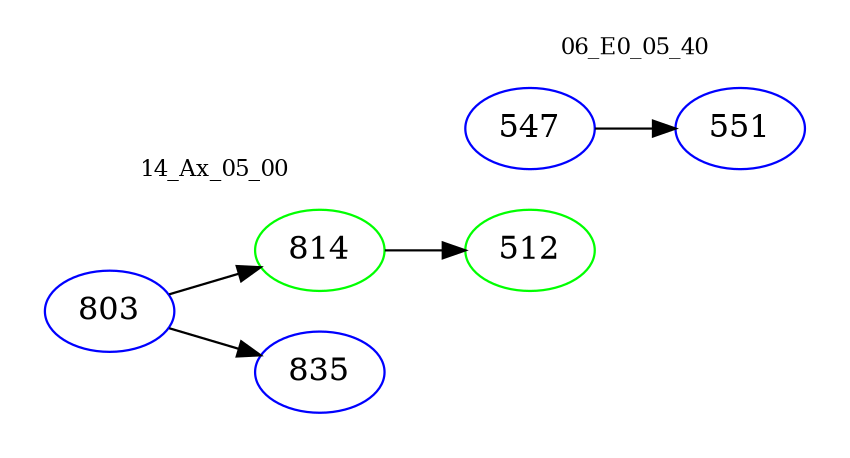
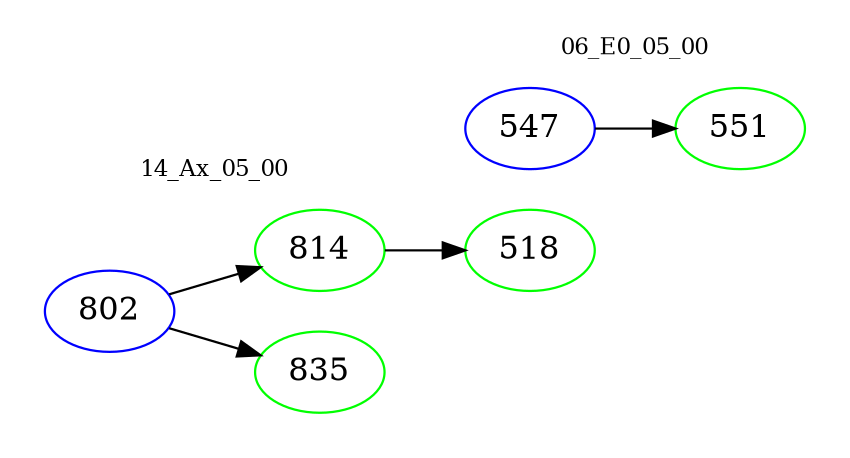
(635, 48) -> (635, 48)
(740, 129) -> (740, 129)
(530, 250) -> (530, 250)
(110, 311) -> (110, 311)
(320, 372) -> (320, 372)
